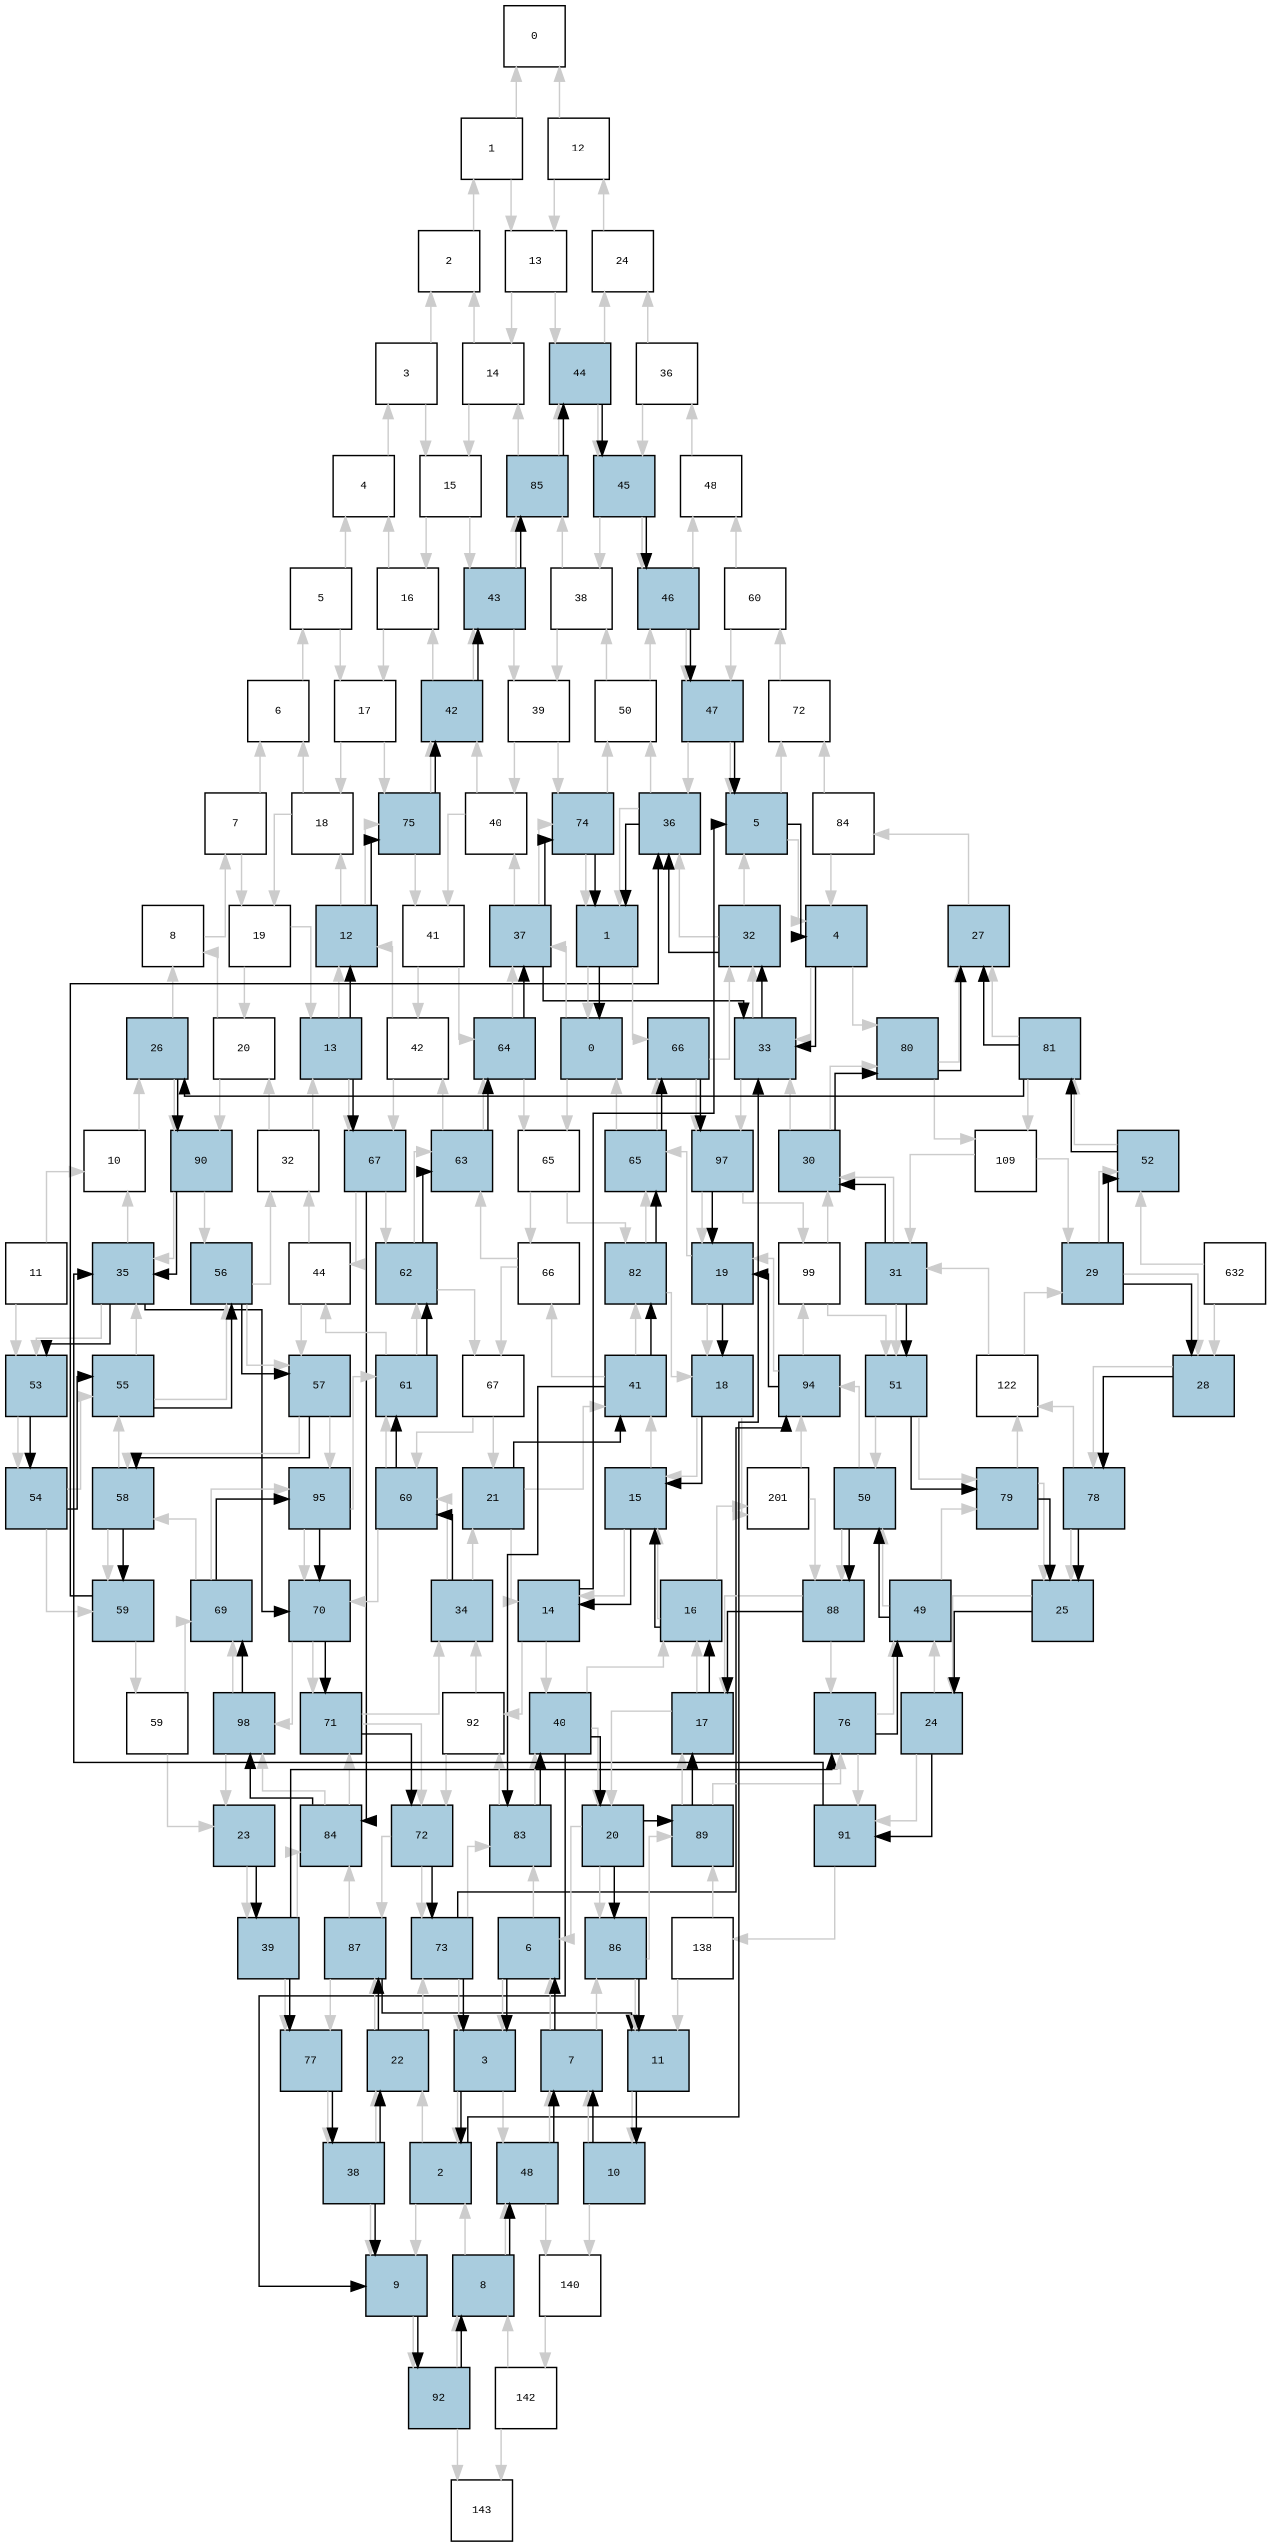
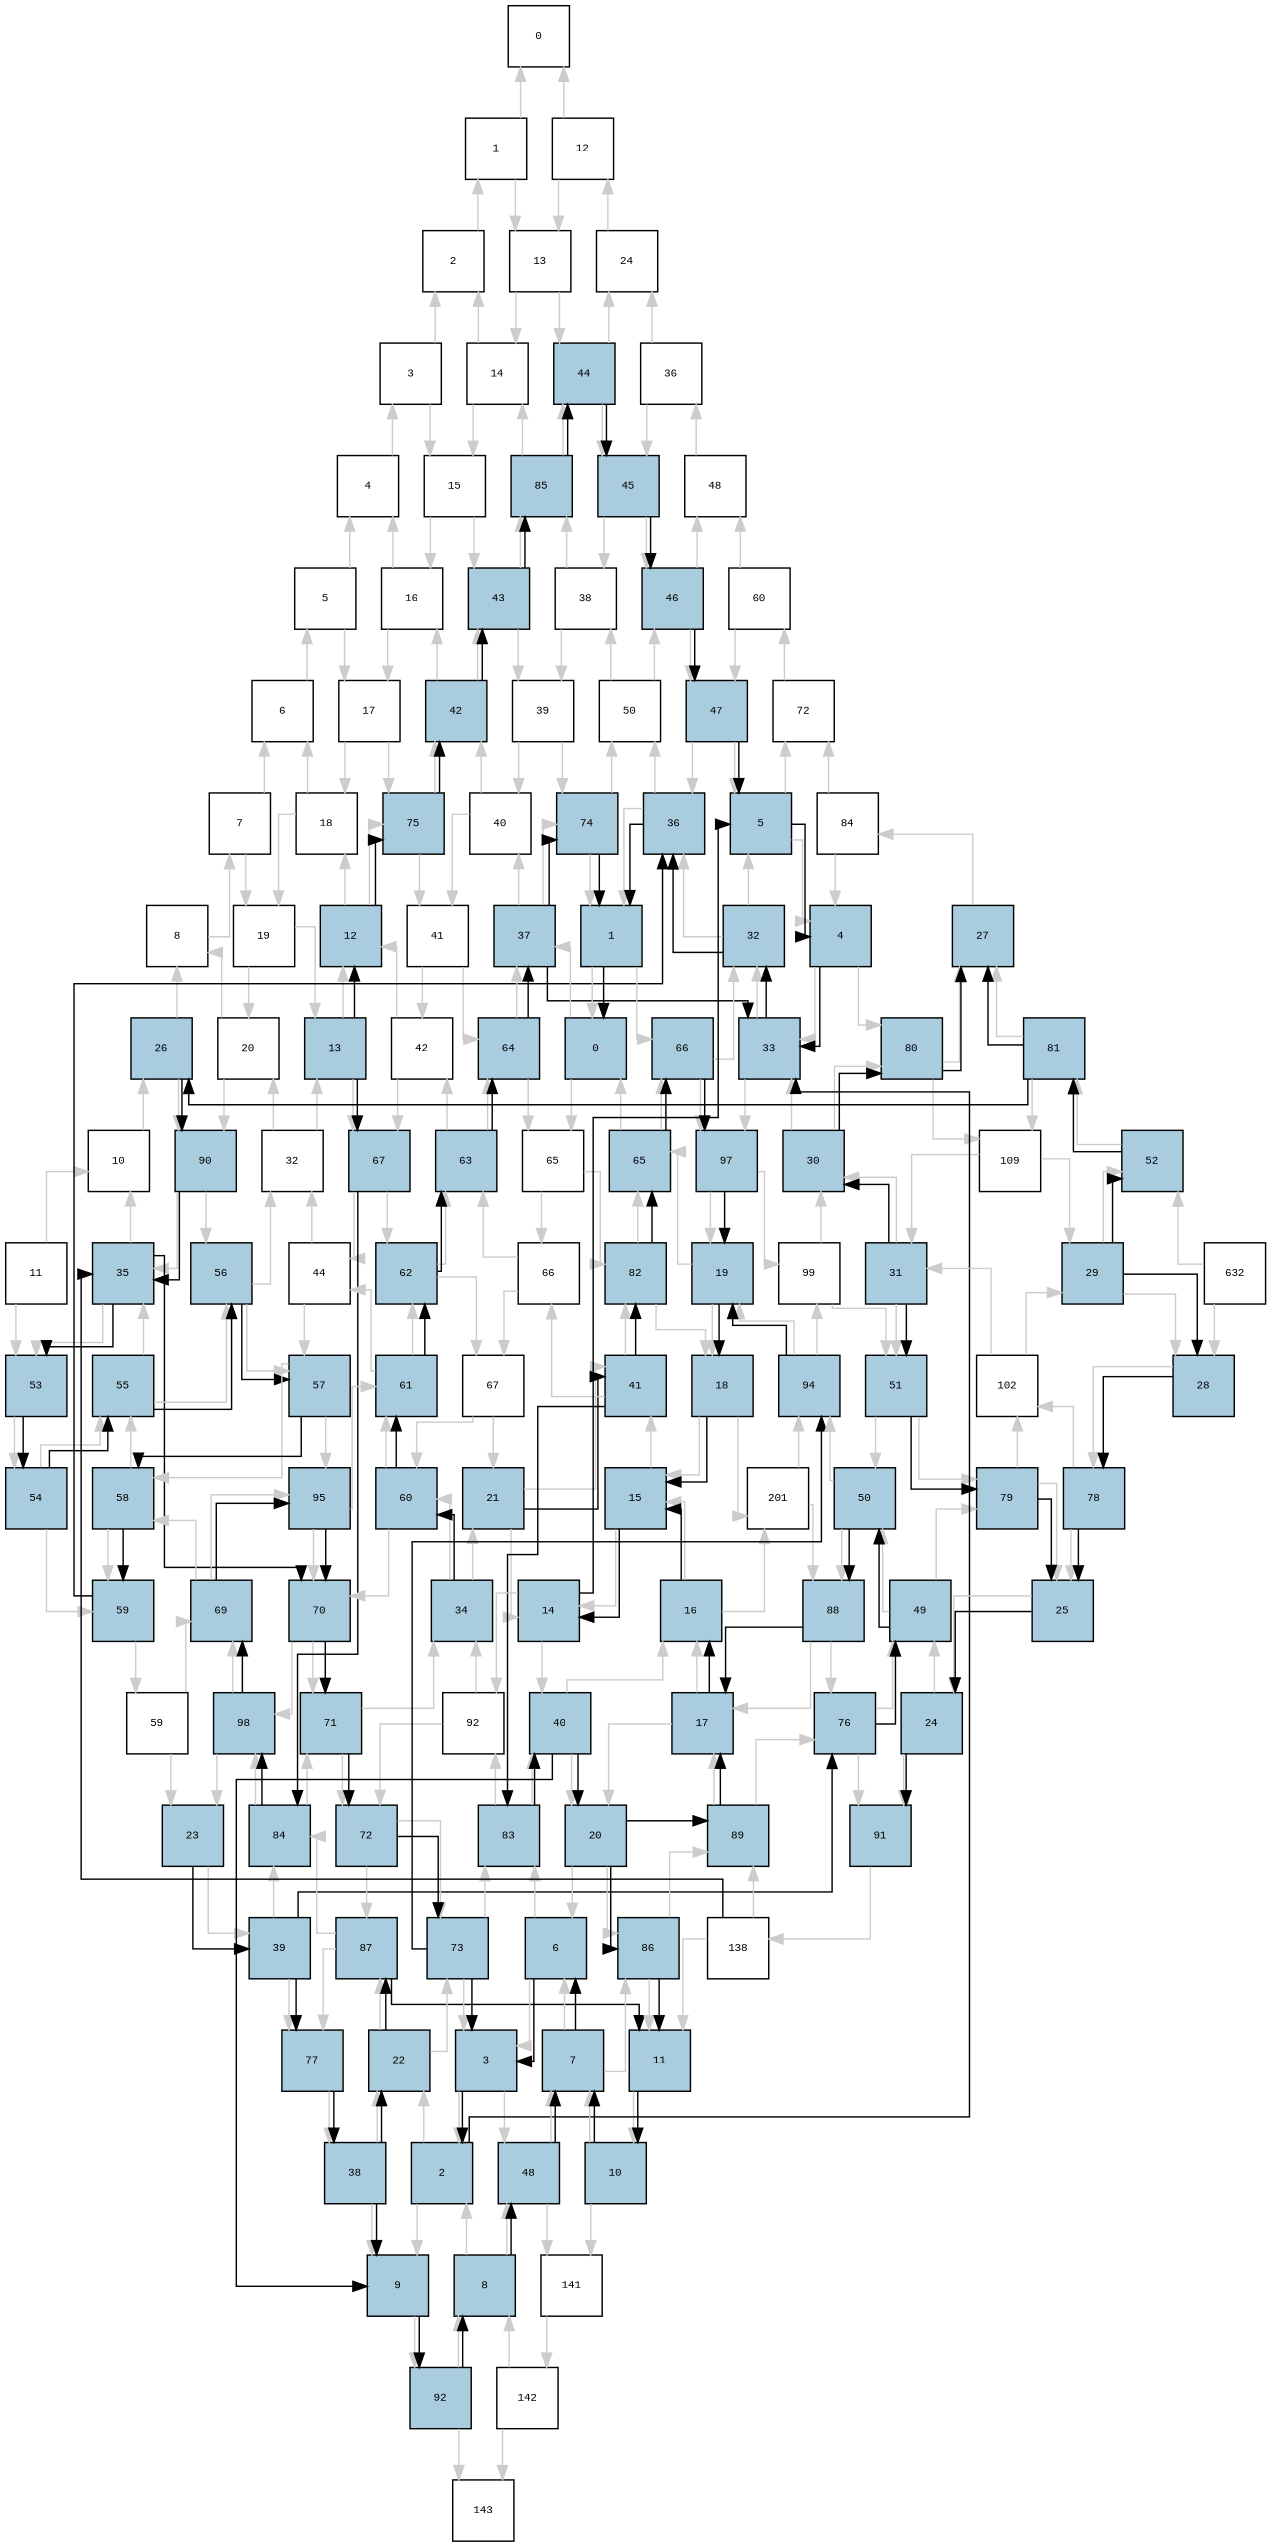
(1007, 1386) -> (1007, 1386)
(191, 1762) -> (118, 1879)
(570, 2286) -> (572, 2286)
